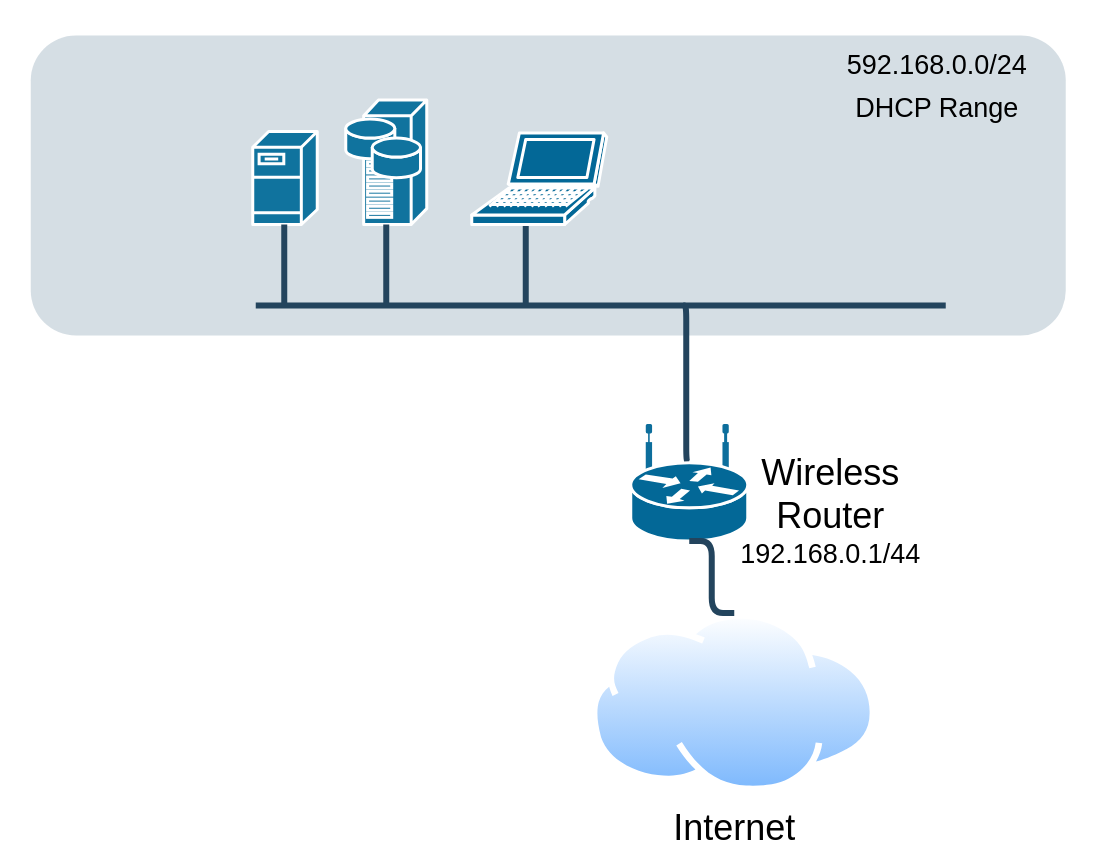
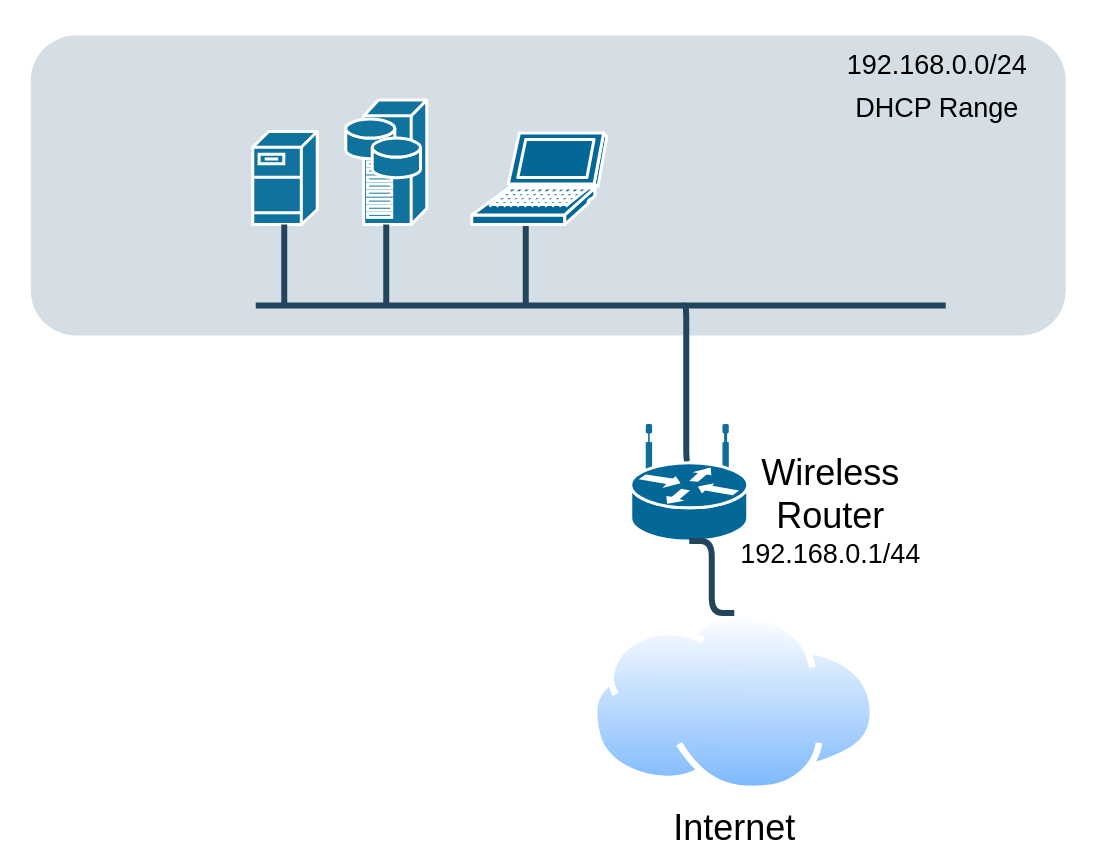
(938, 83) -> (938, 83)
